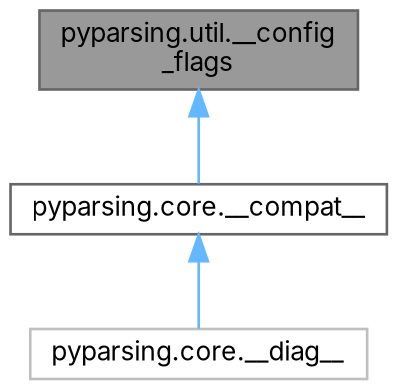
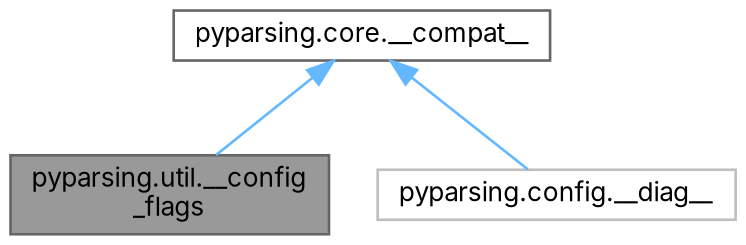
(199, 150) -> (264, 116)
(199, 354) -> (557, 195)
